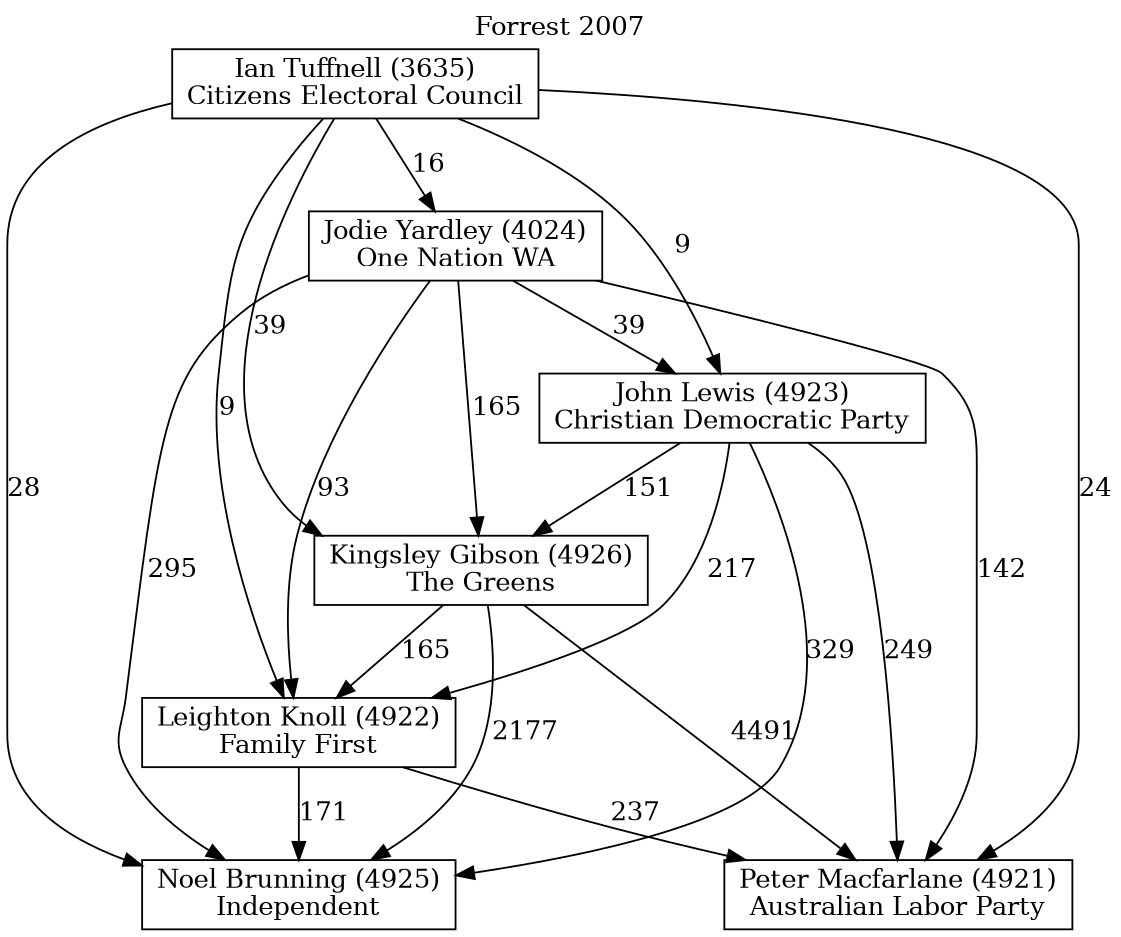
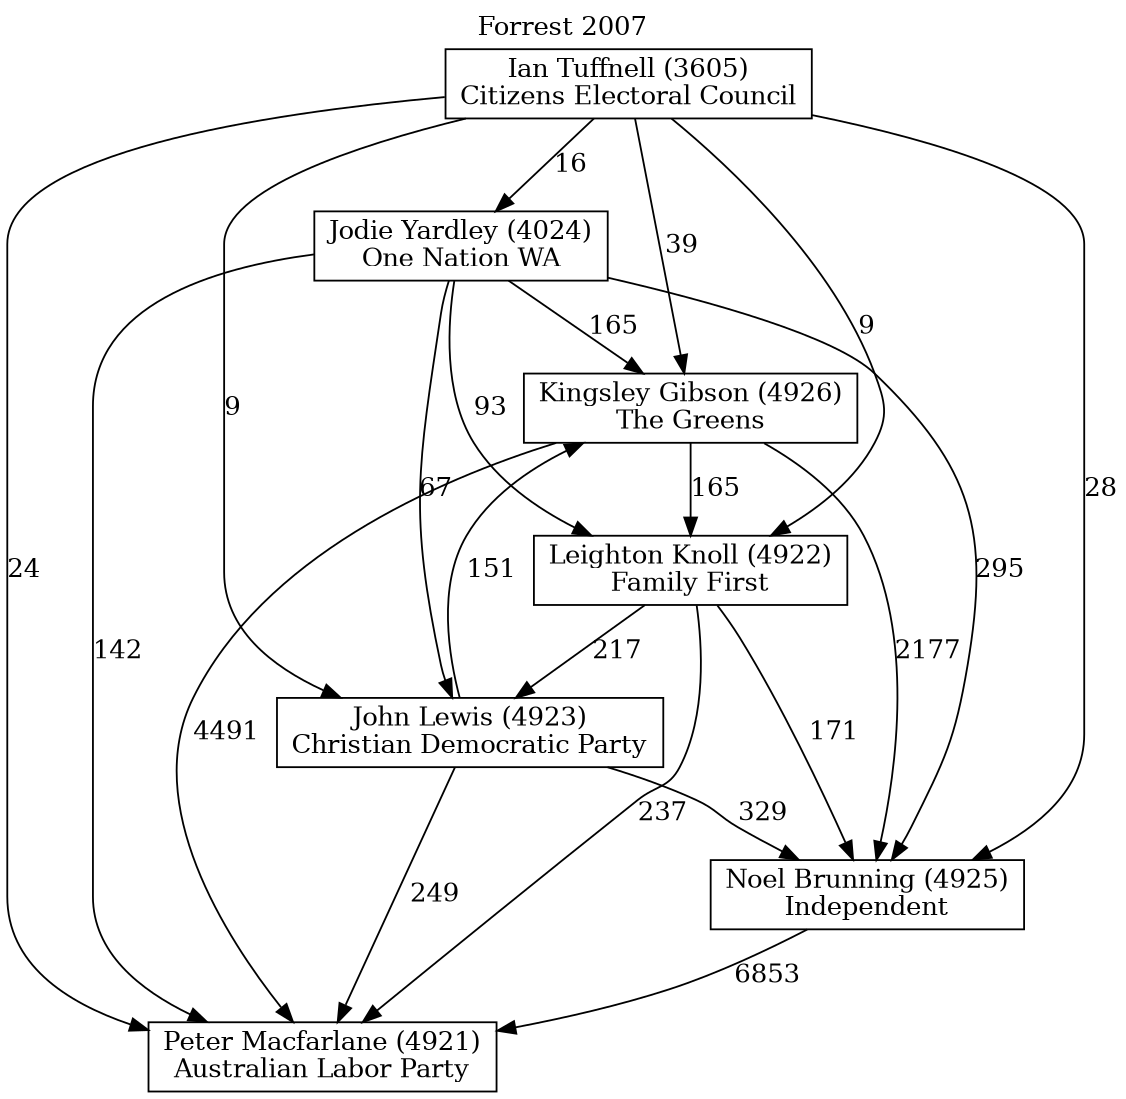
(355, 84) -> (629, 84)
(630, 327) -> (436, 489)
(641, 621) -> (588, 646)
none -> (666, 990)
